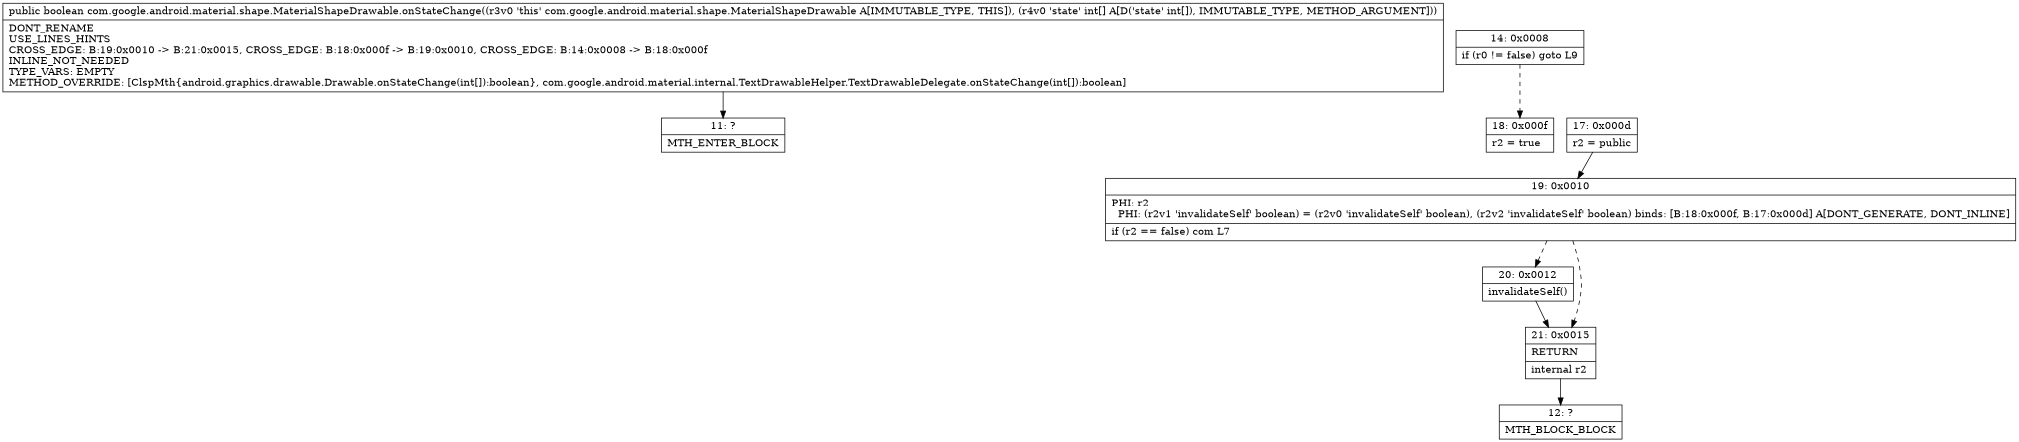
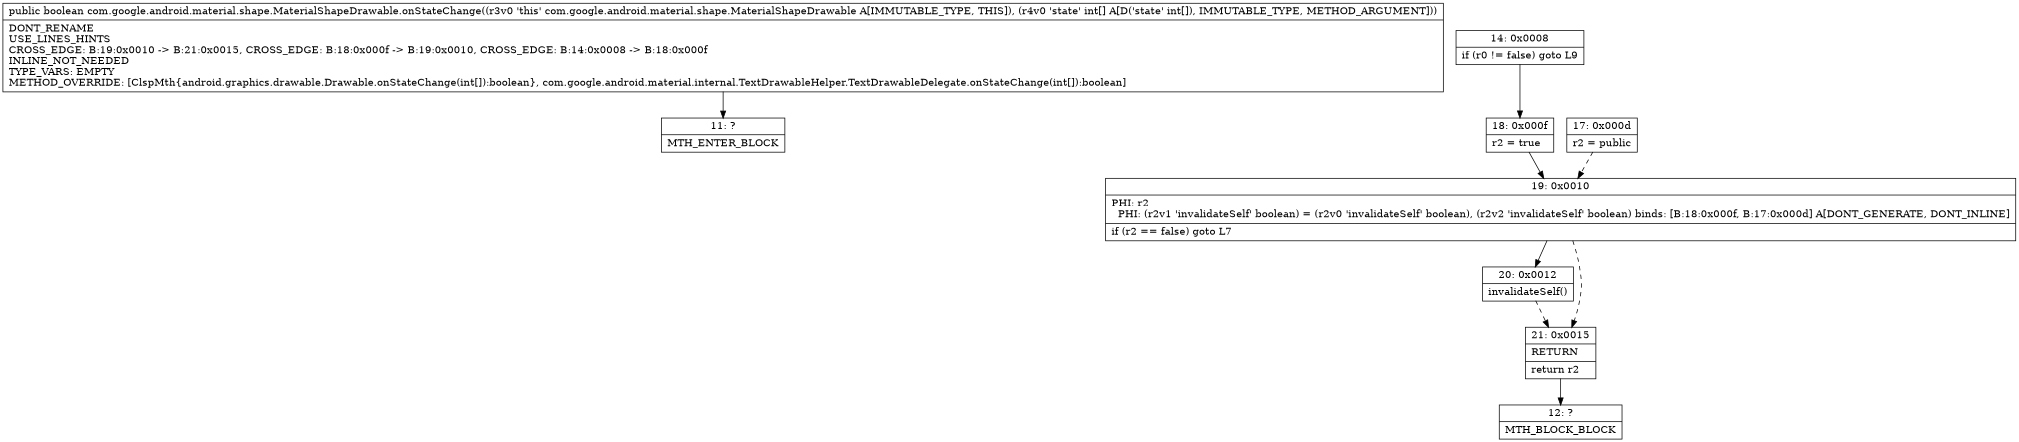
(1520, 88) -> (1520, 88)
none -> (1535, 162)
(1587, 162) -> (1587, 162)
(1171, 232) -> (1172, 232)
(1543, 250) -> (1543, 250)
(1541, 311) -> (1541, 311)
(1559, 370) -> (1556, 370)
